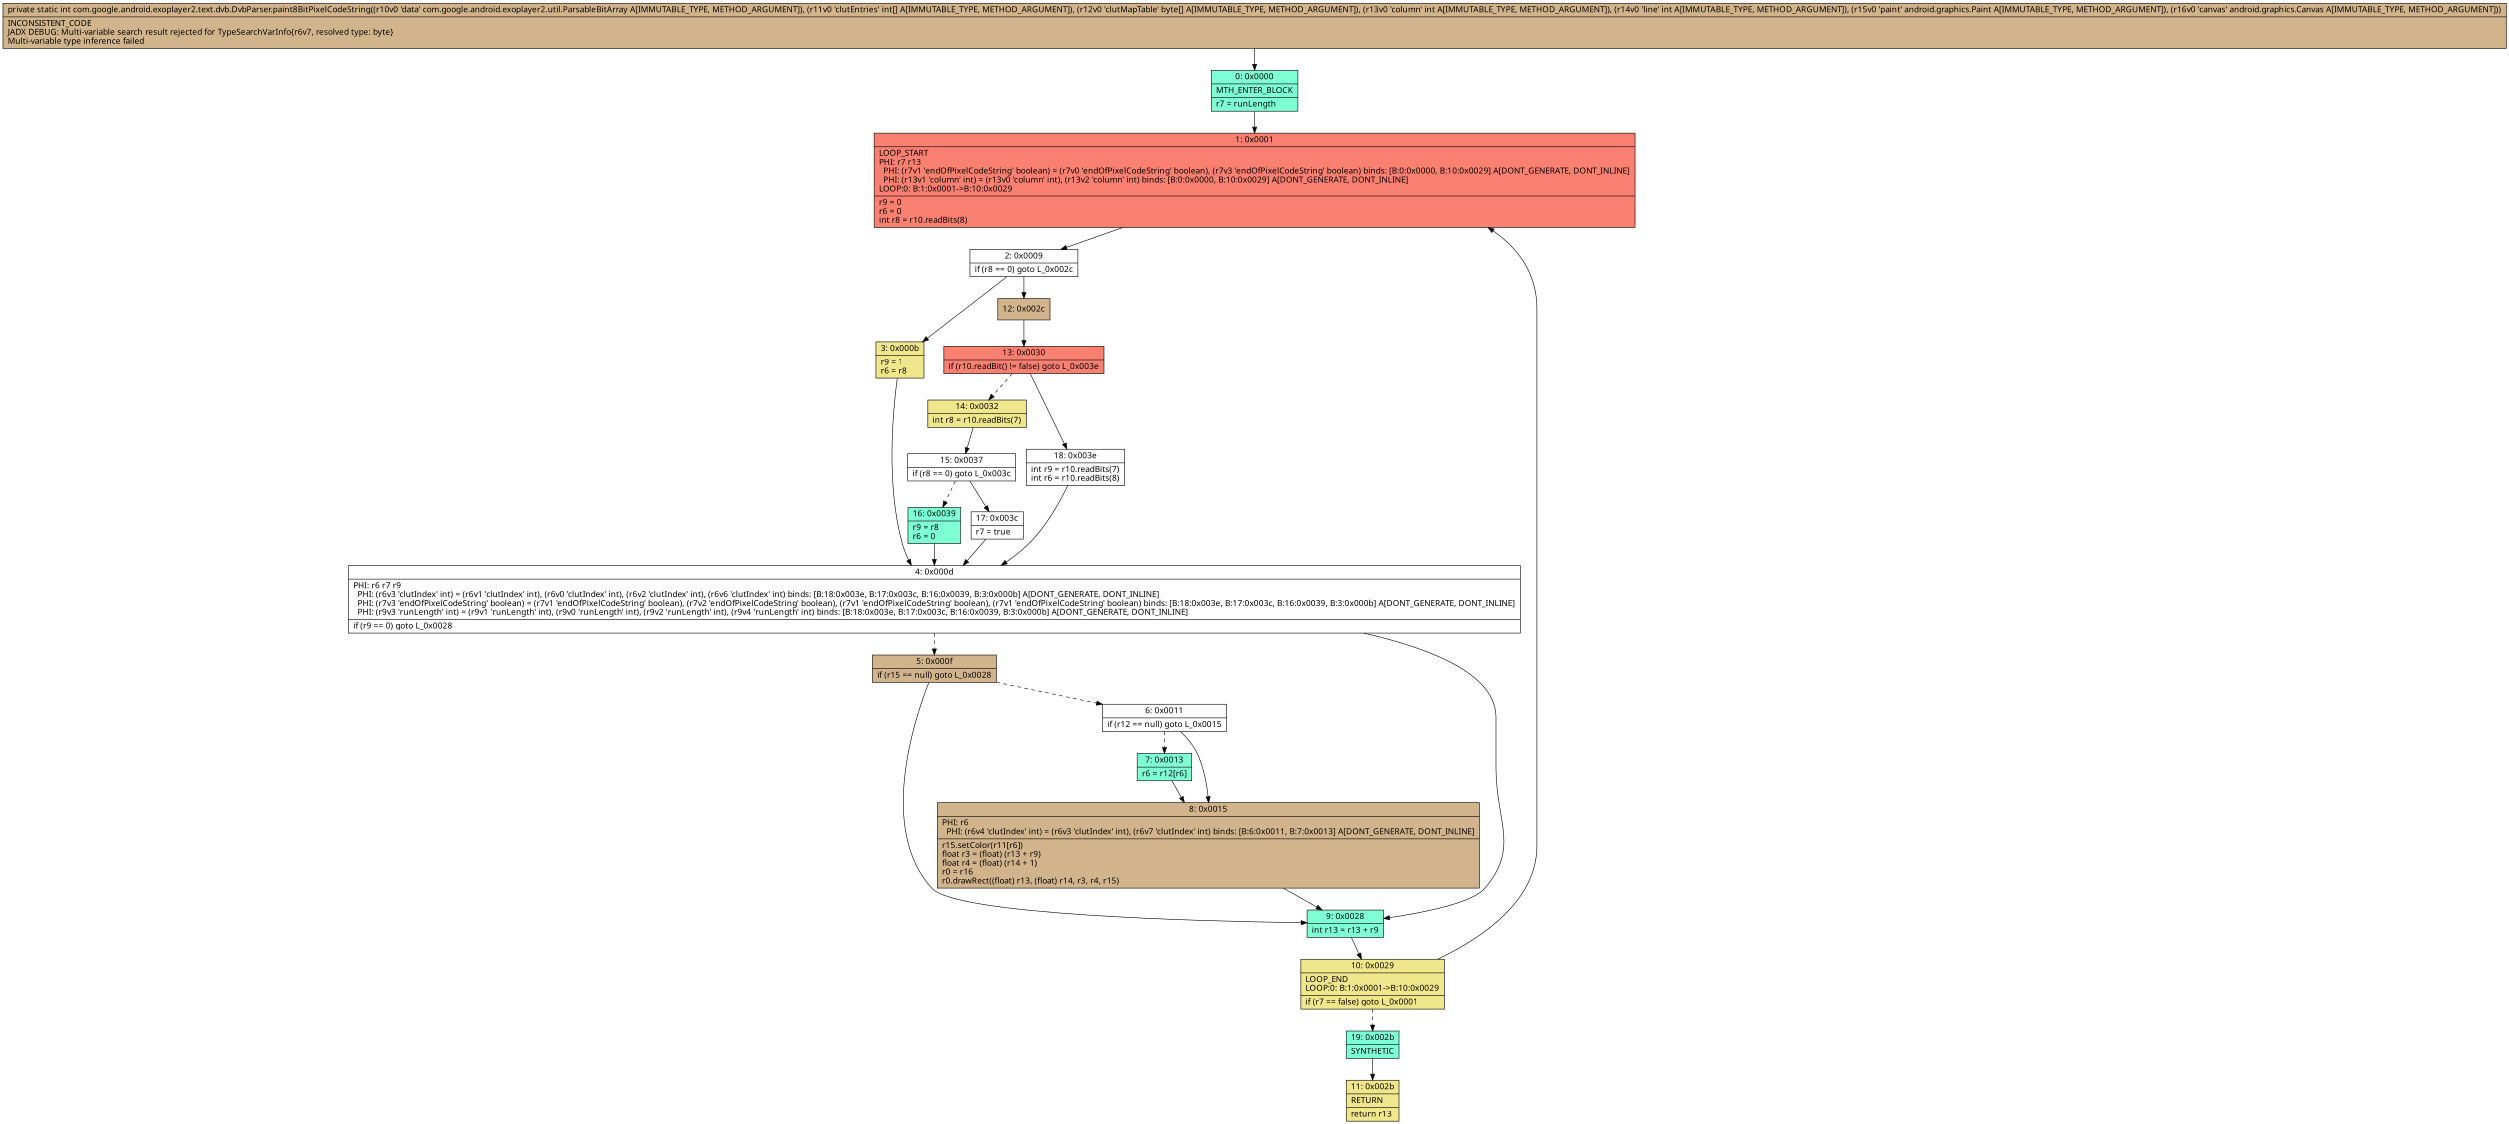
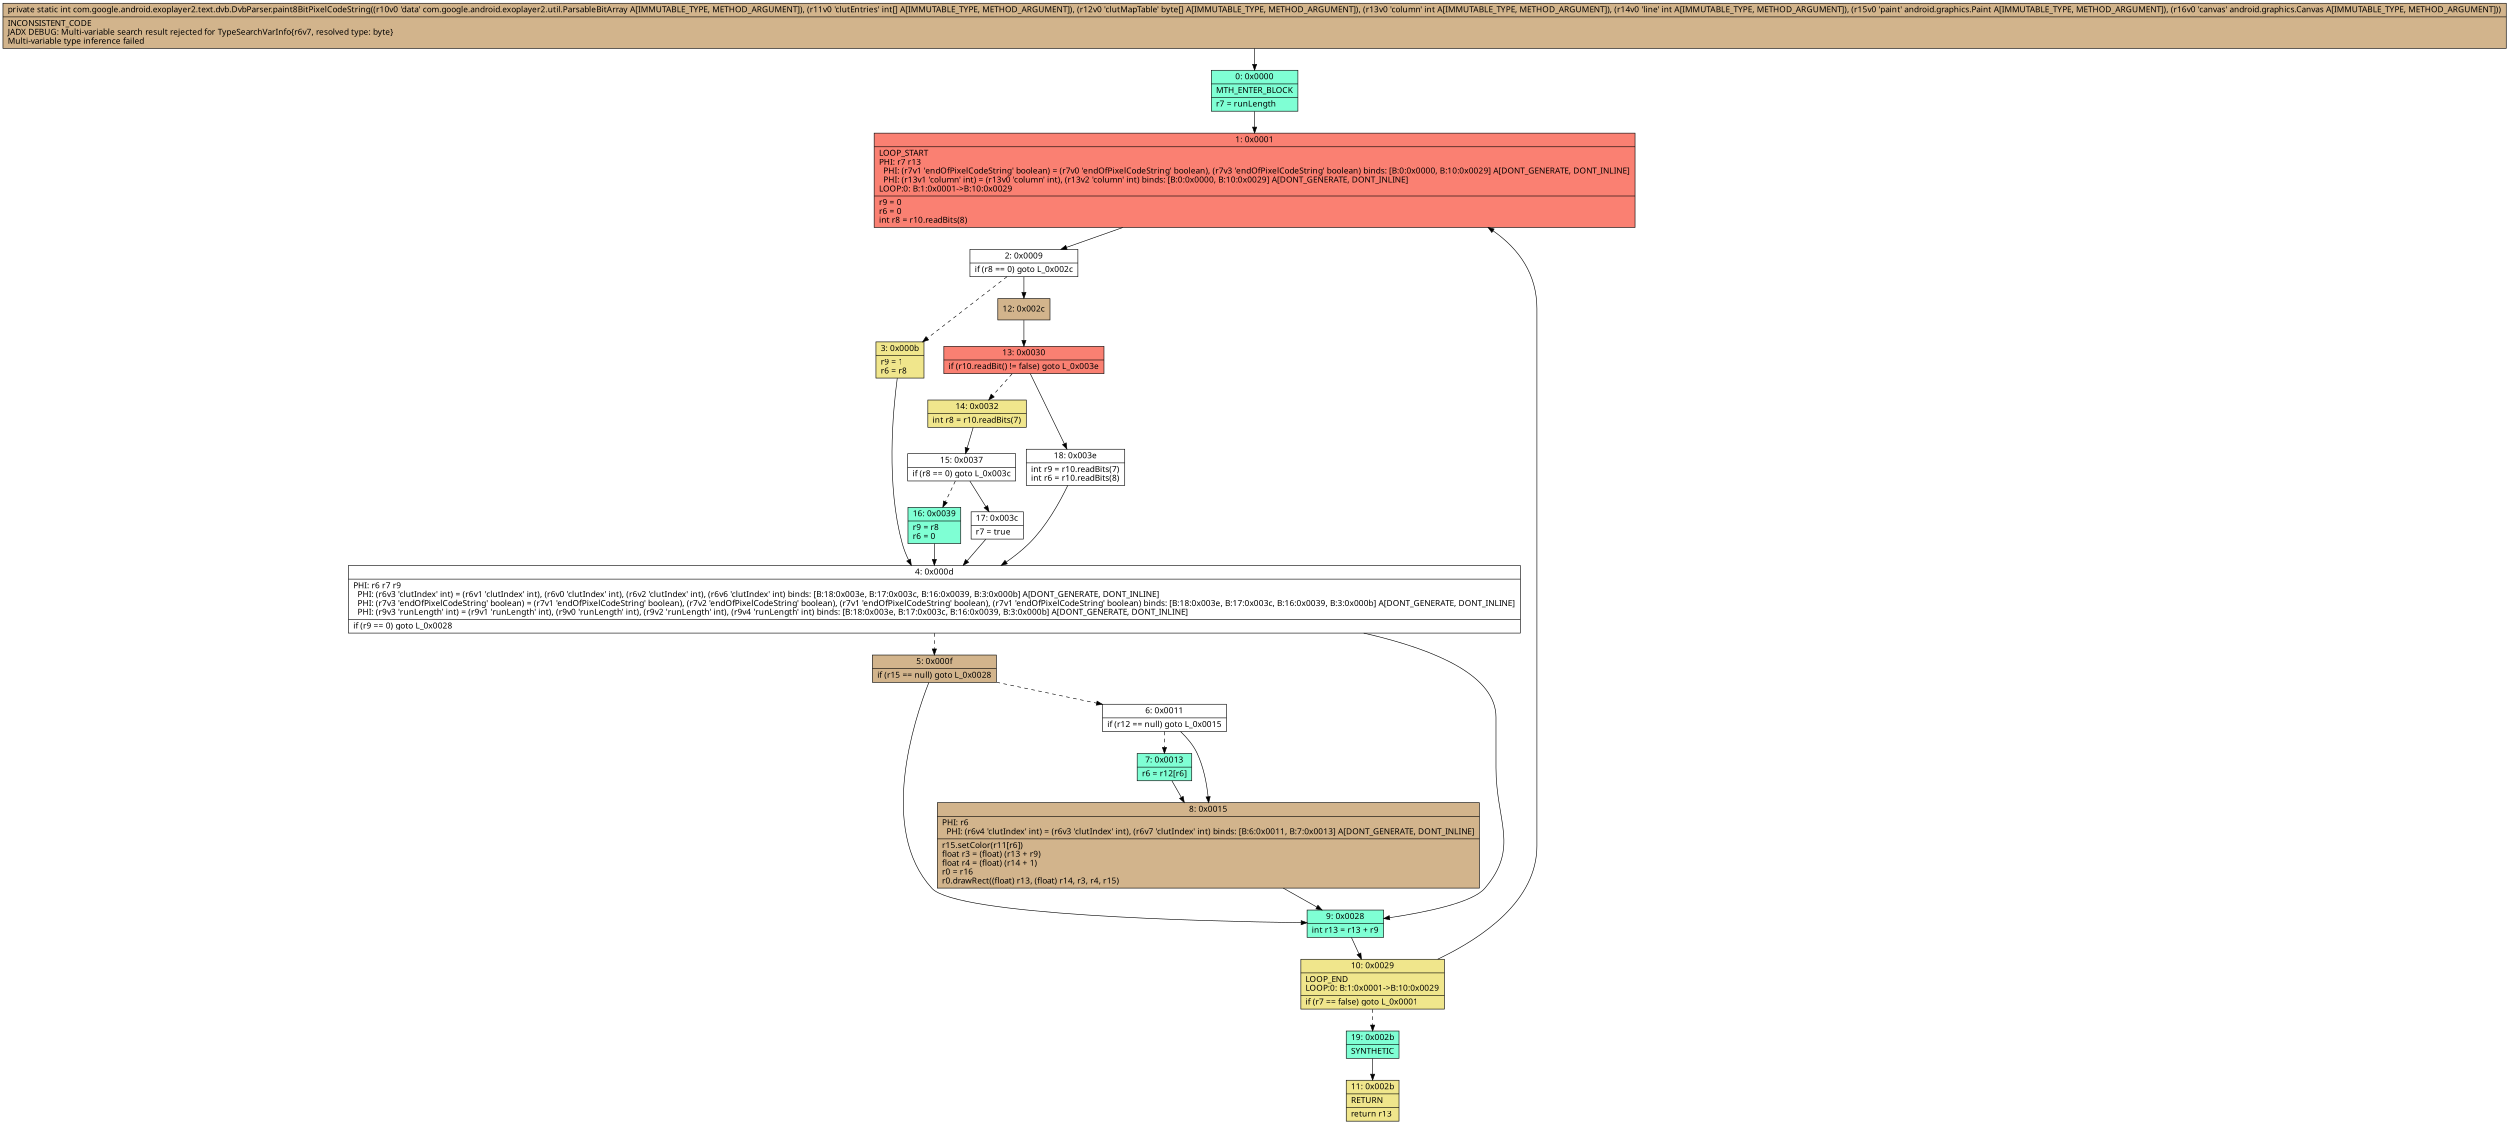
(967, 307) -> (967, 307)
